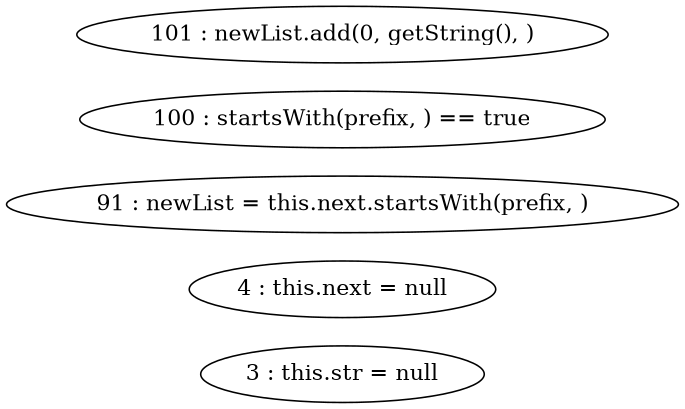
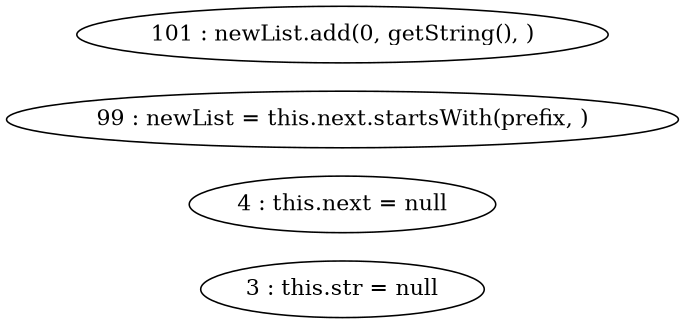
(342, 119) -> none
(342, 204) -> (342, 119)
